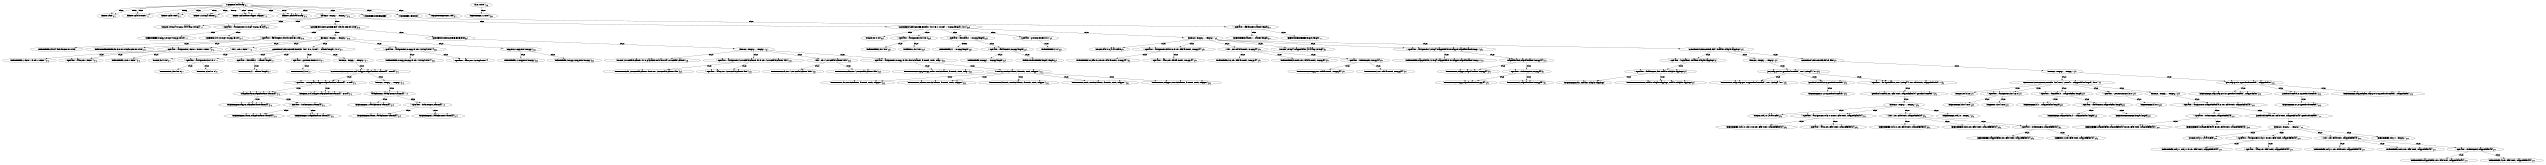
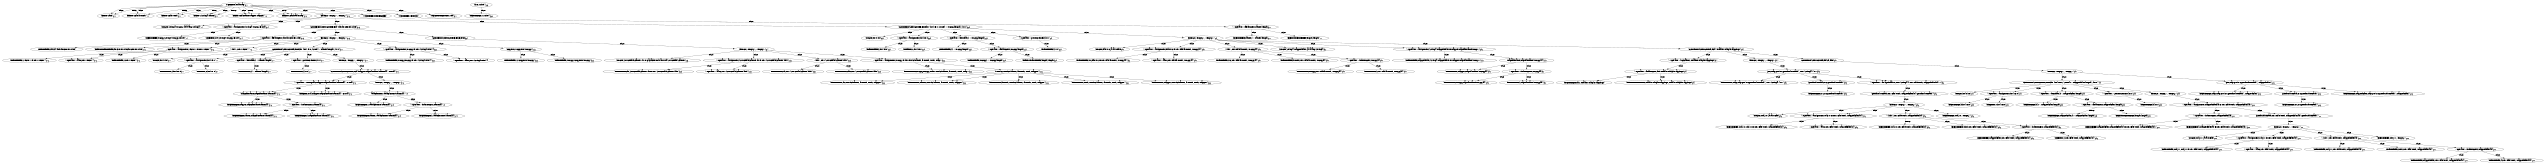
(965, 44) -> (965, 44)
(2092, 110) -> (2092, 110)
(1908, 122) -> (1908, 122)
